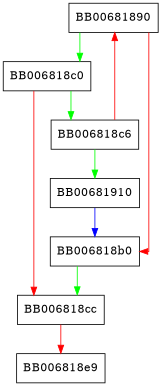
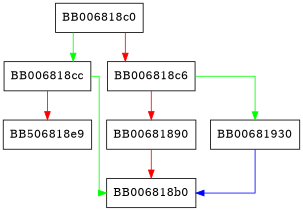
(80, 43) -> none
(71, 101) -> (125, 43)
(34, 189) -> (73, 43)
(95, 193) -> (255, 135)
(77, 276) -> (99, 131)
(61, 368) -> (47, 135)
